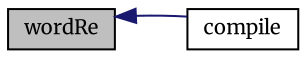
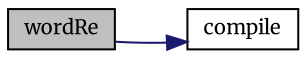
(162, 16) -> (141, 43)
